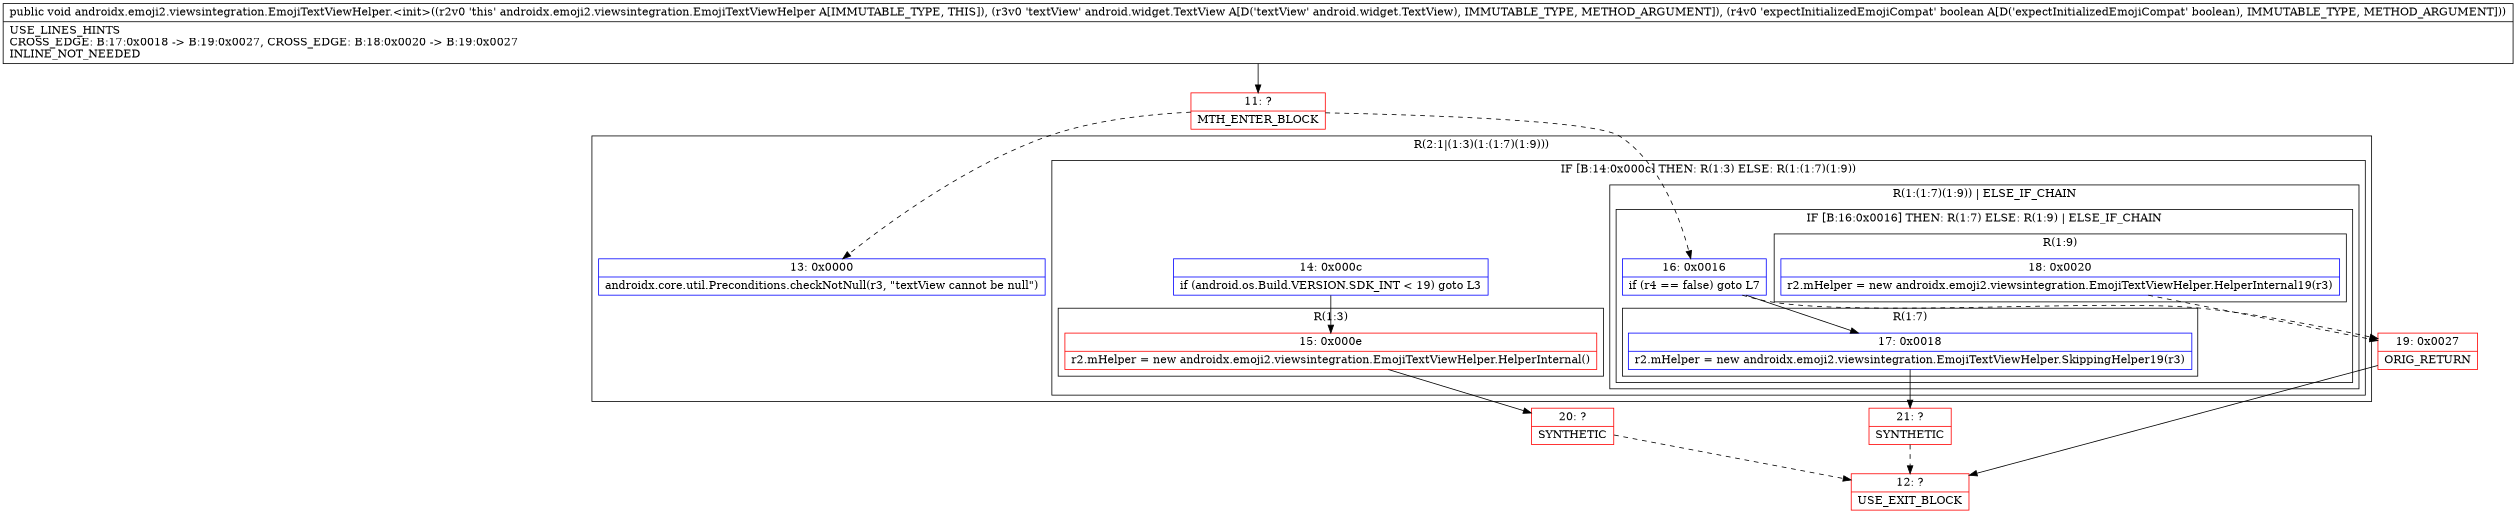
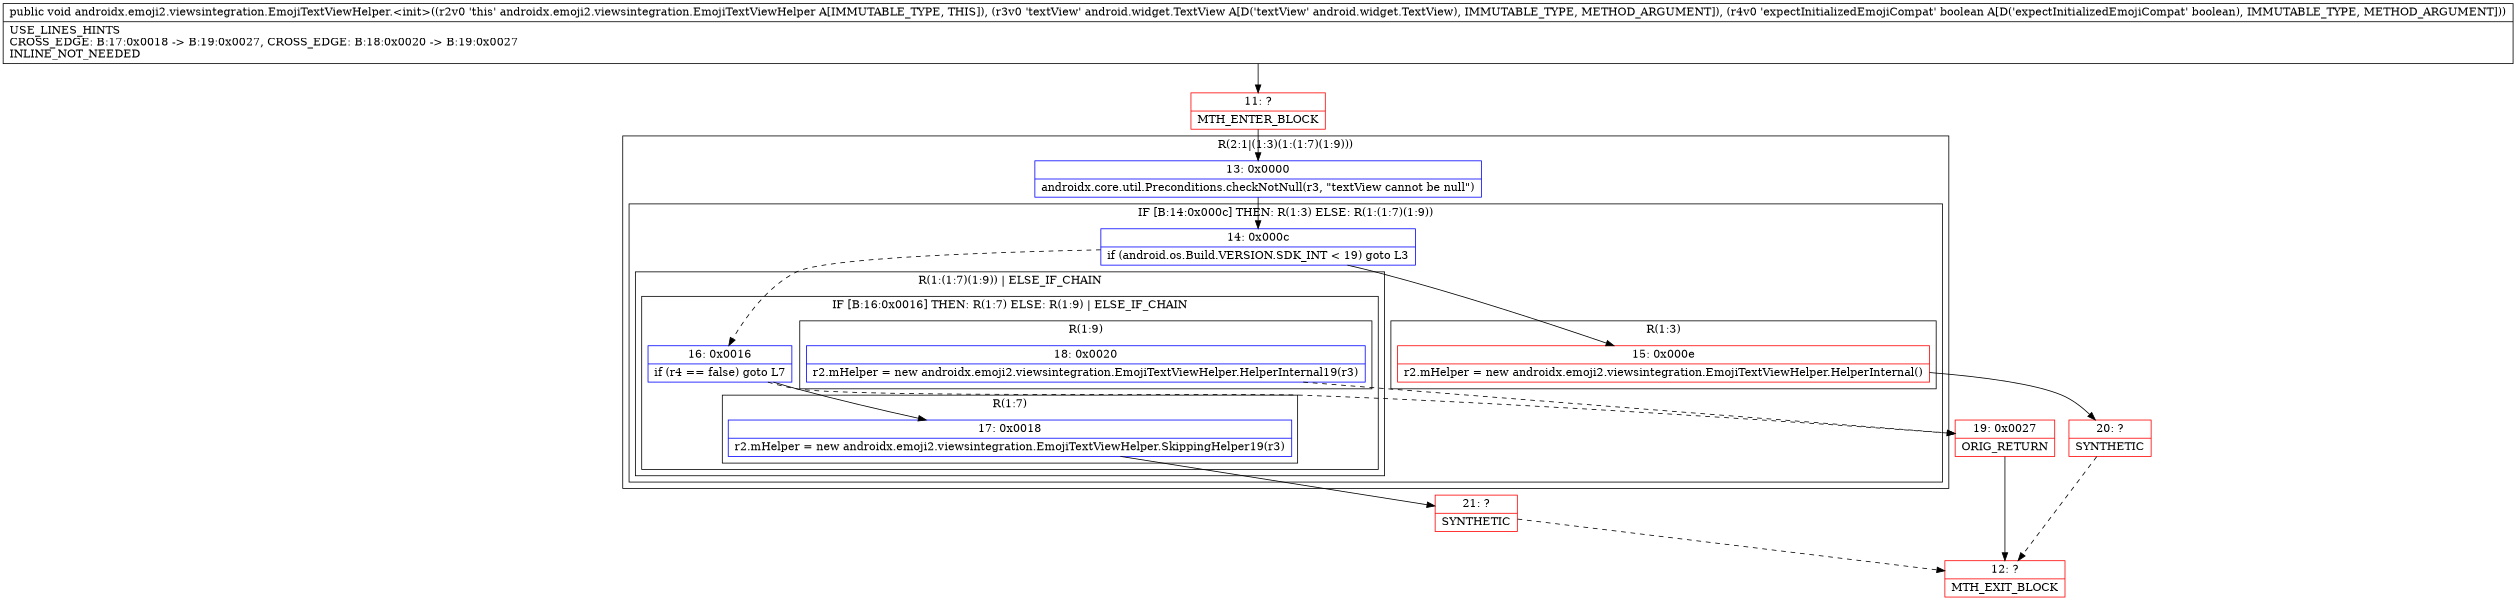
(1542, 122) -> (901, 258)
(1008, 153) -> (1258, 141)
none -> (1258, 209)
(1910, 501) -> (2005, 588)
